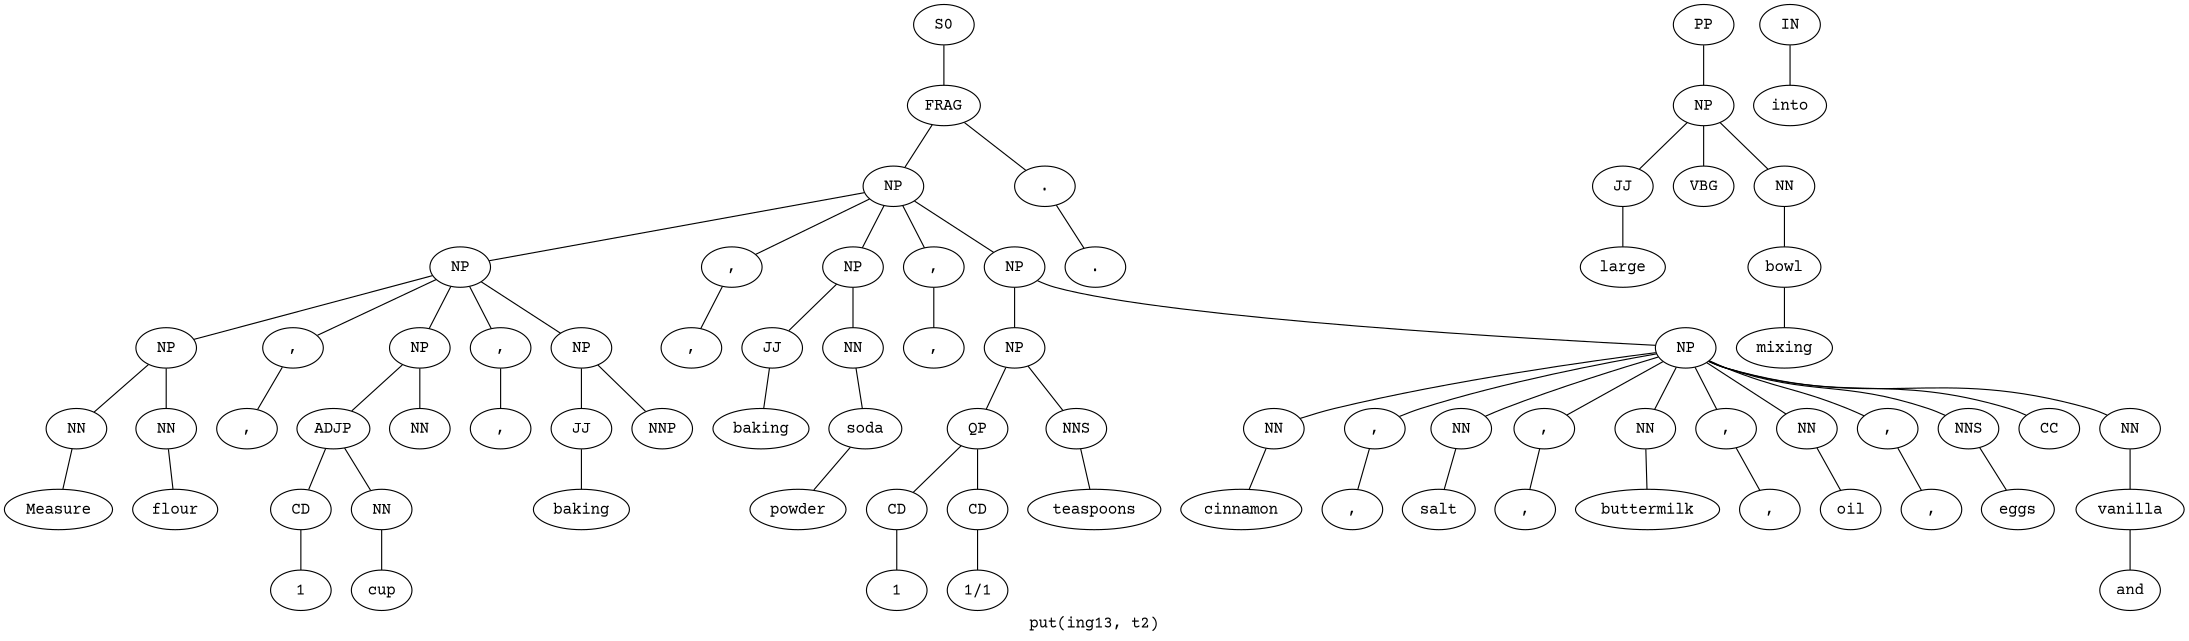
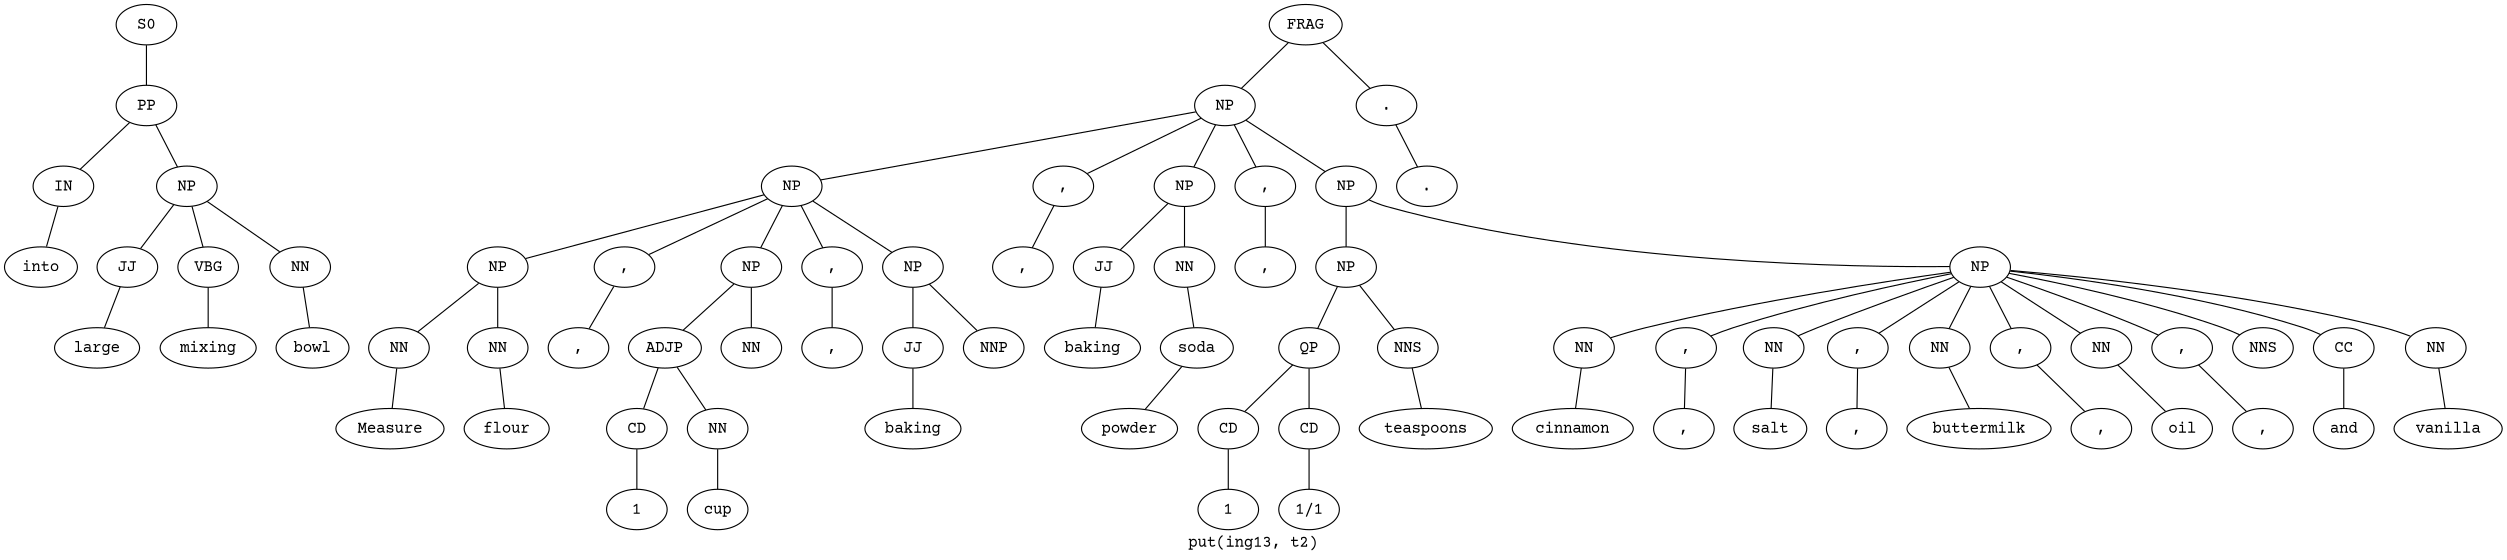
(944, 65) -> (146, 65)
none -> (105, 146)
(1784, 308) -> (208, 308)
(2018, 509) -> none
(2130, 550) -> (2344, 388)
